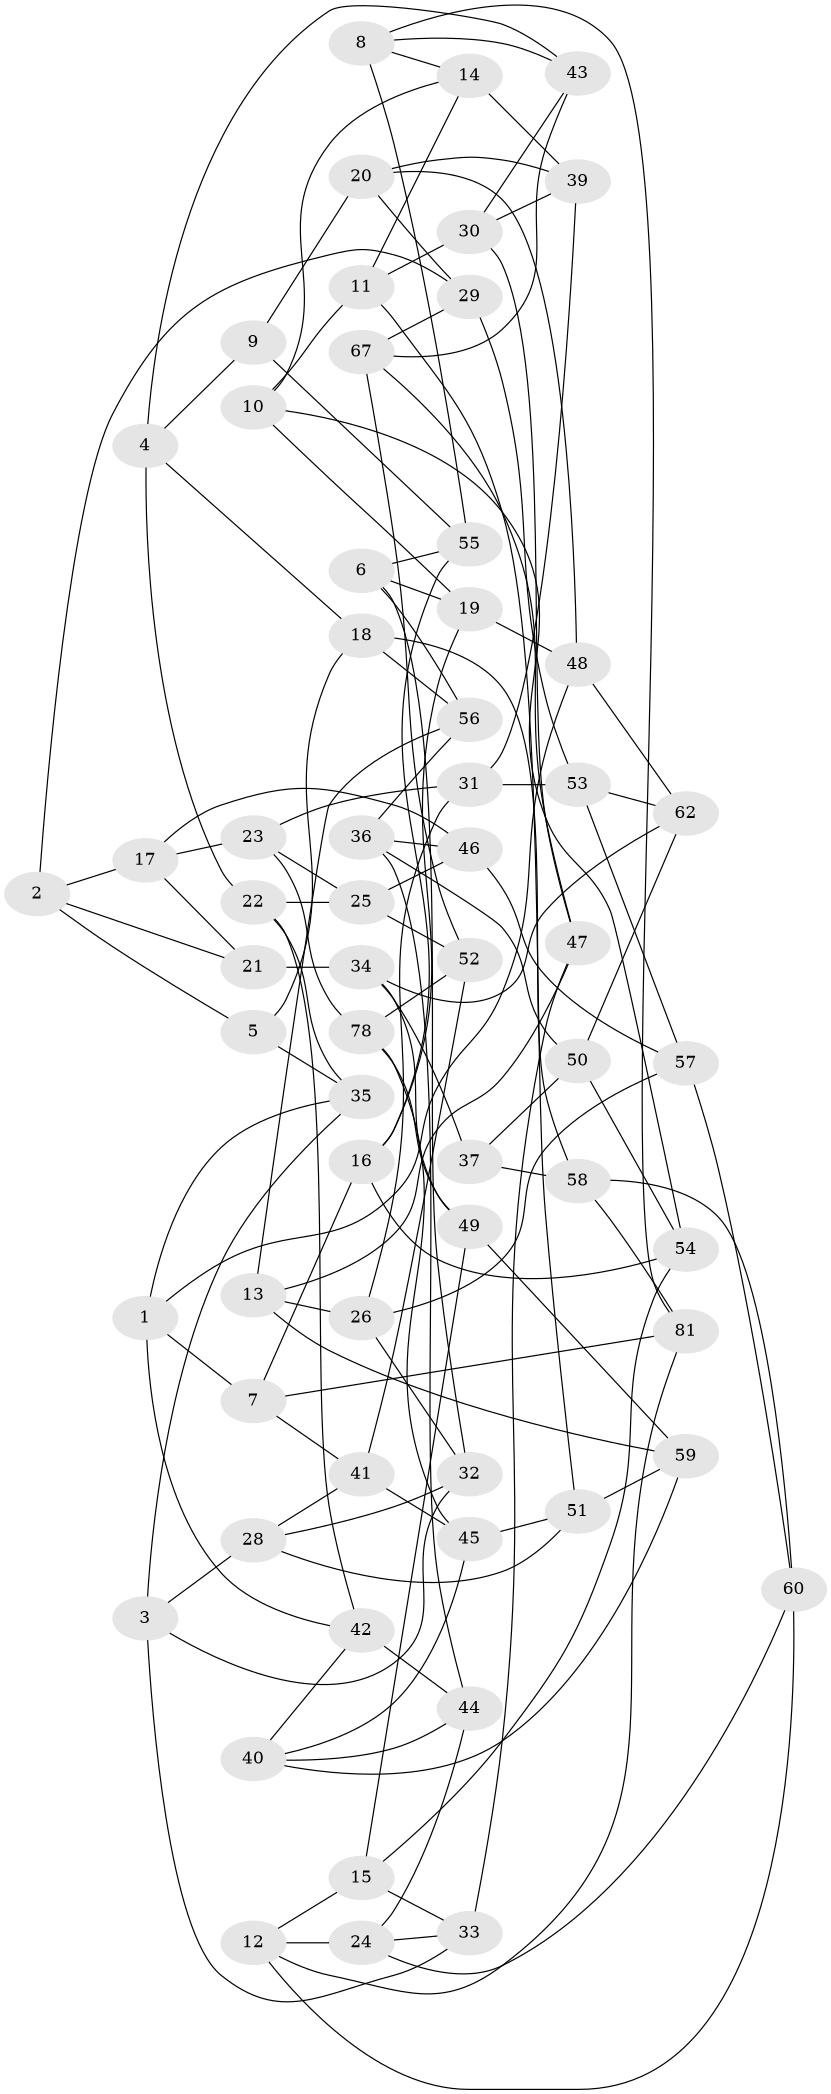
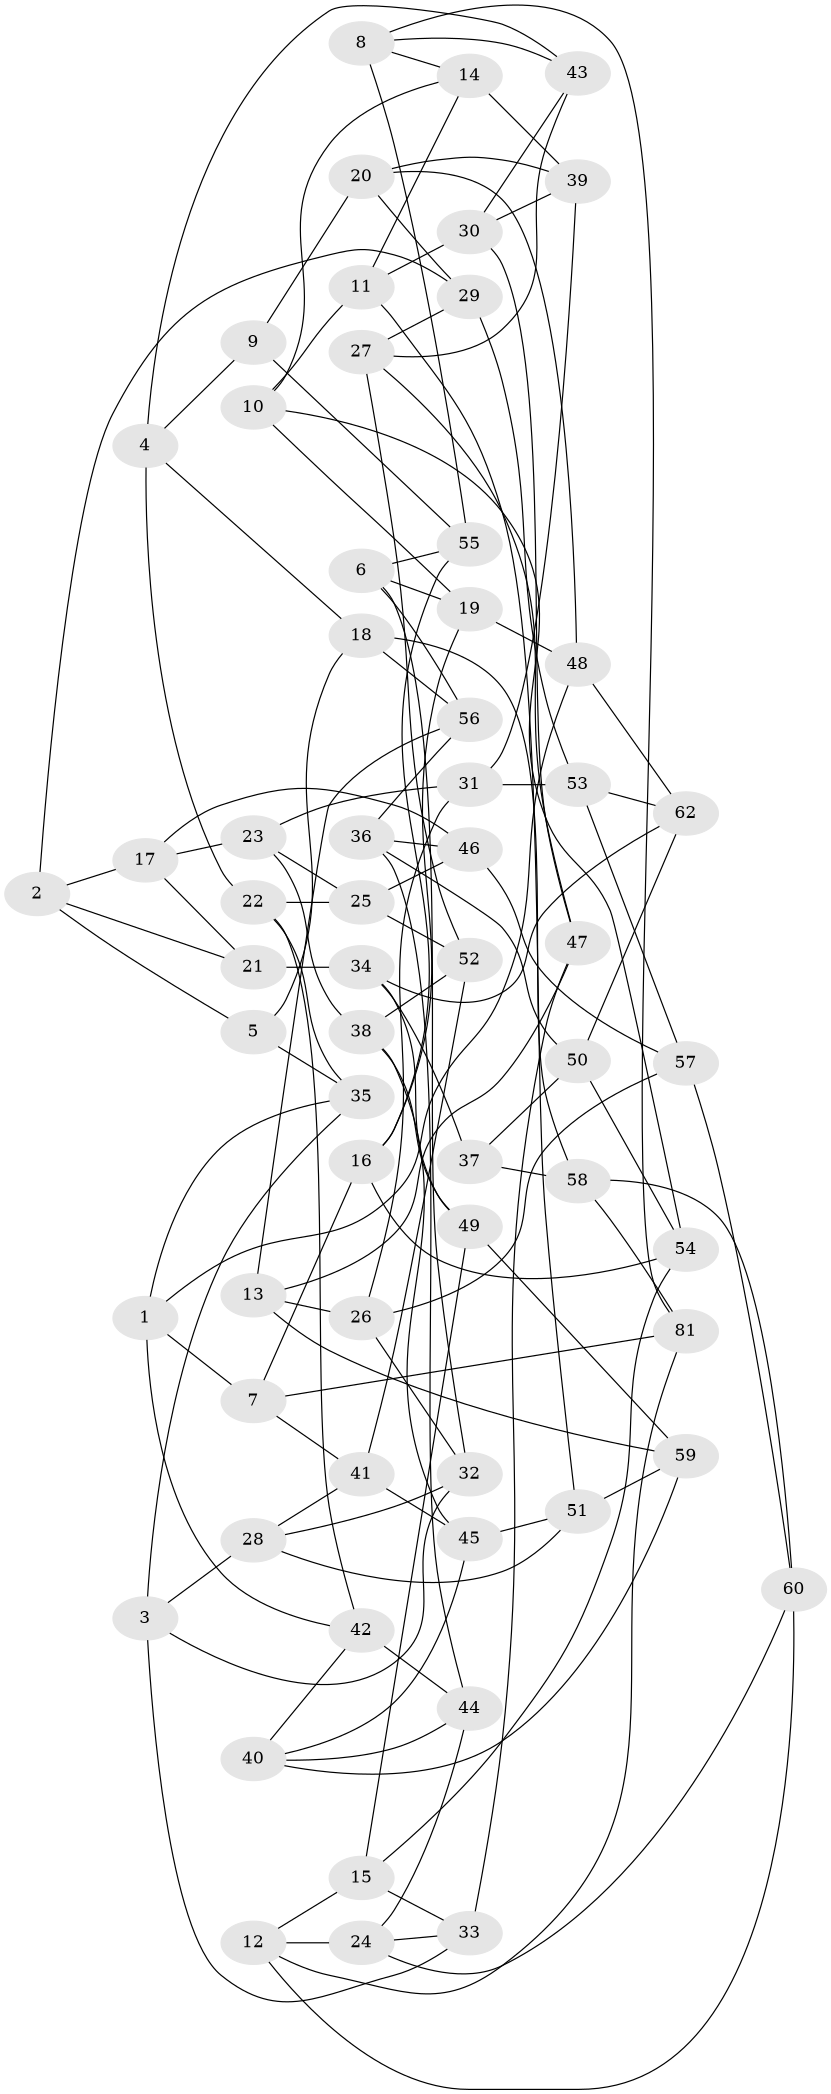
(362, 352) -> (362, 352)
(362, 1032) -> (362, 1032)
